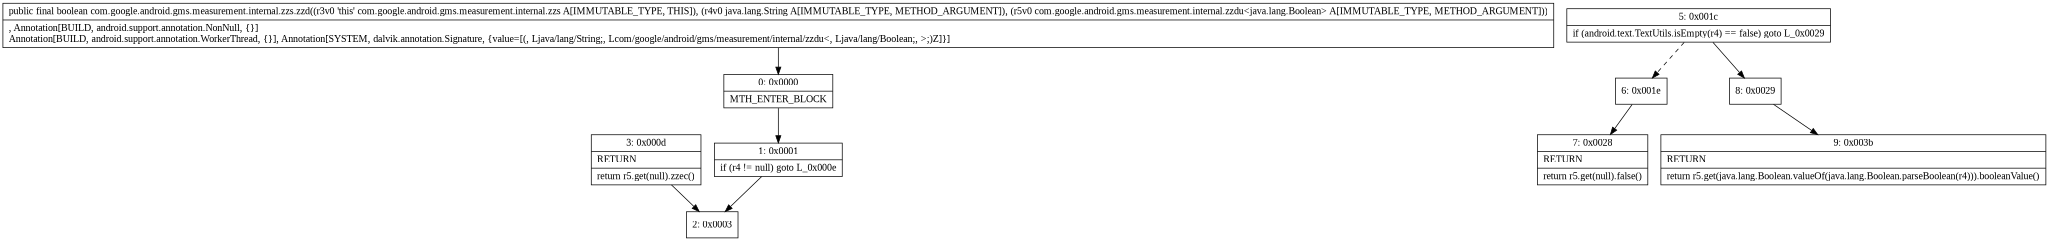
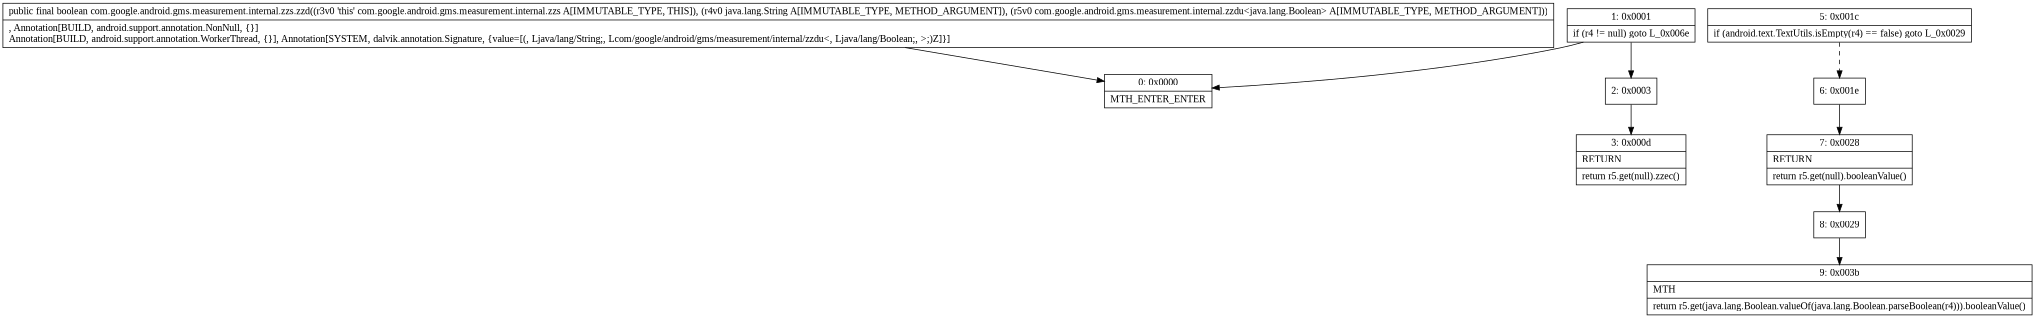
(1726, 57) -> (1840, 195)
(778, 99) -> (1158, 99)
(778, 122) -> (1402, 72)
(1687, 159) -> (1664, 289)
(778, 168) -> (1631, 33)
(1593, 176) -> (1840, 176)
(683, 196) -> (1631, 116)
